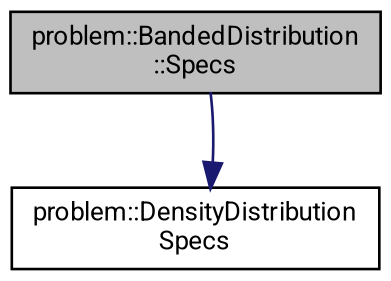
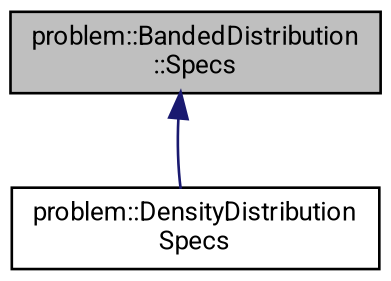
(213, 127) -> (178, 154)
